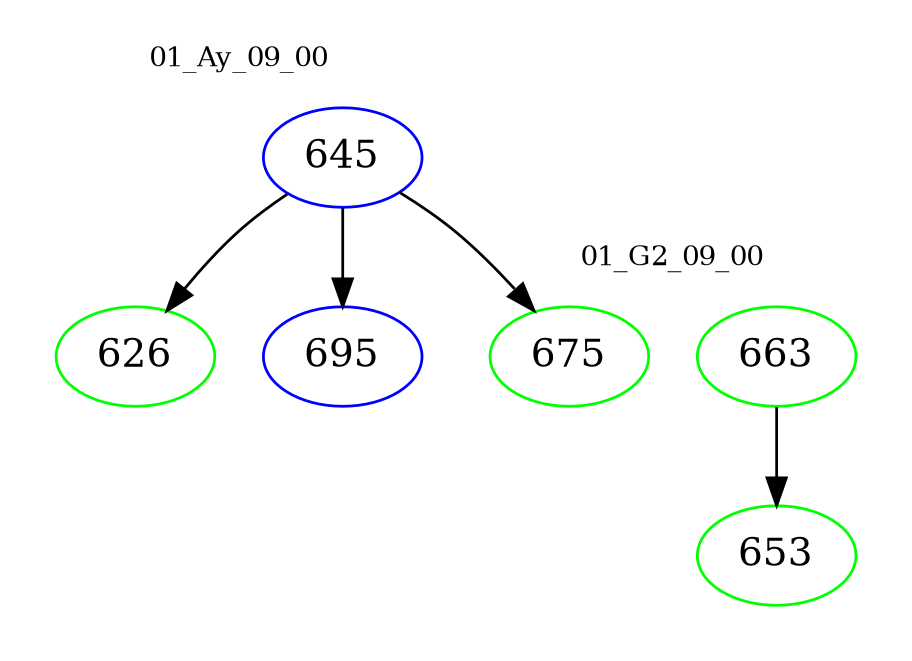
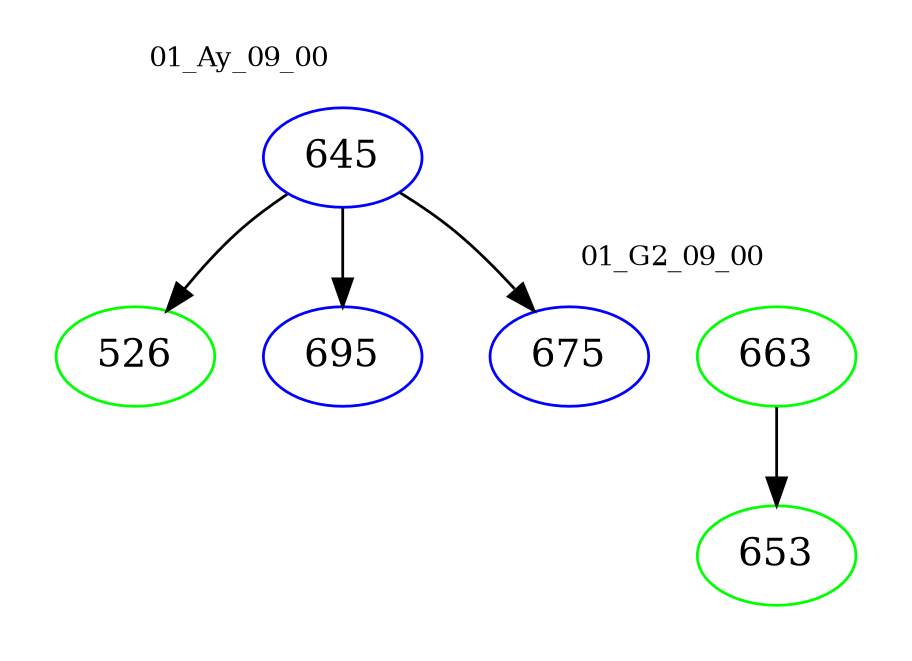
(135, 357) -> (135, 357)
(569, 357) -> (569, 357)
